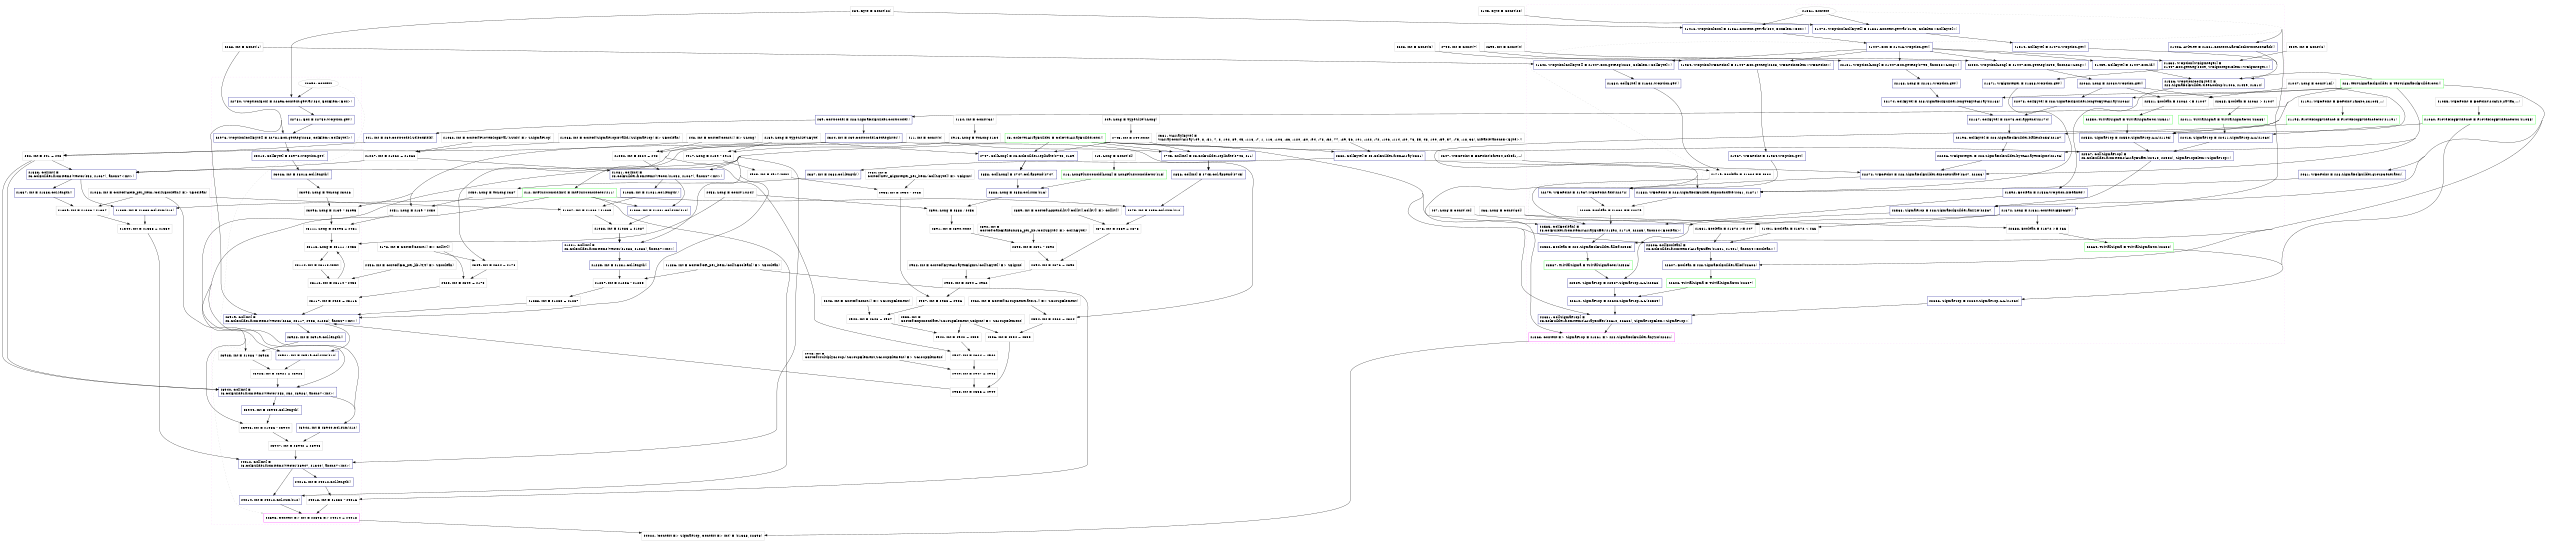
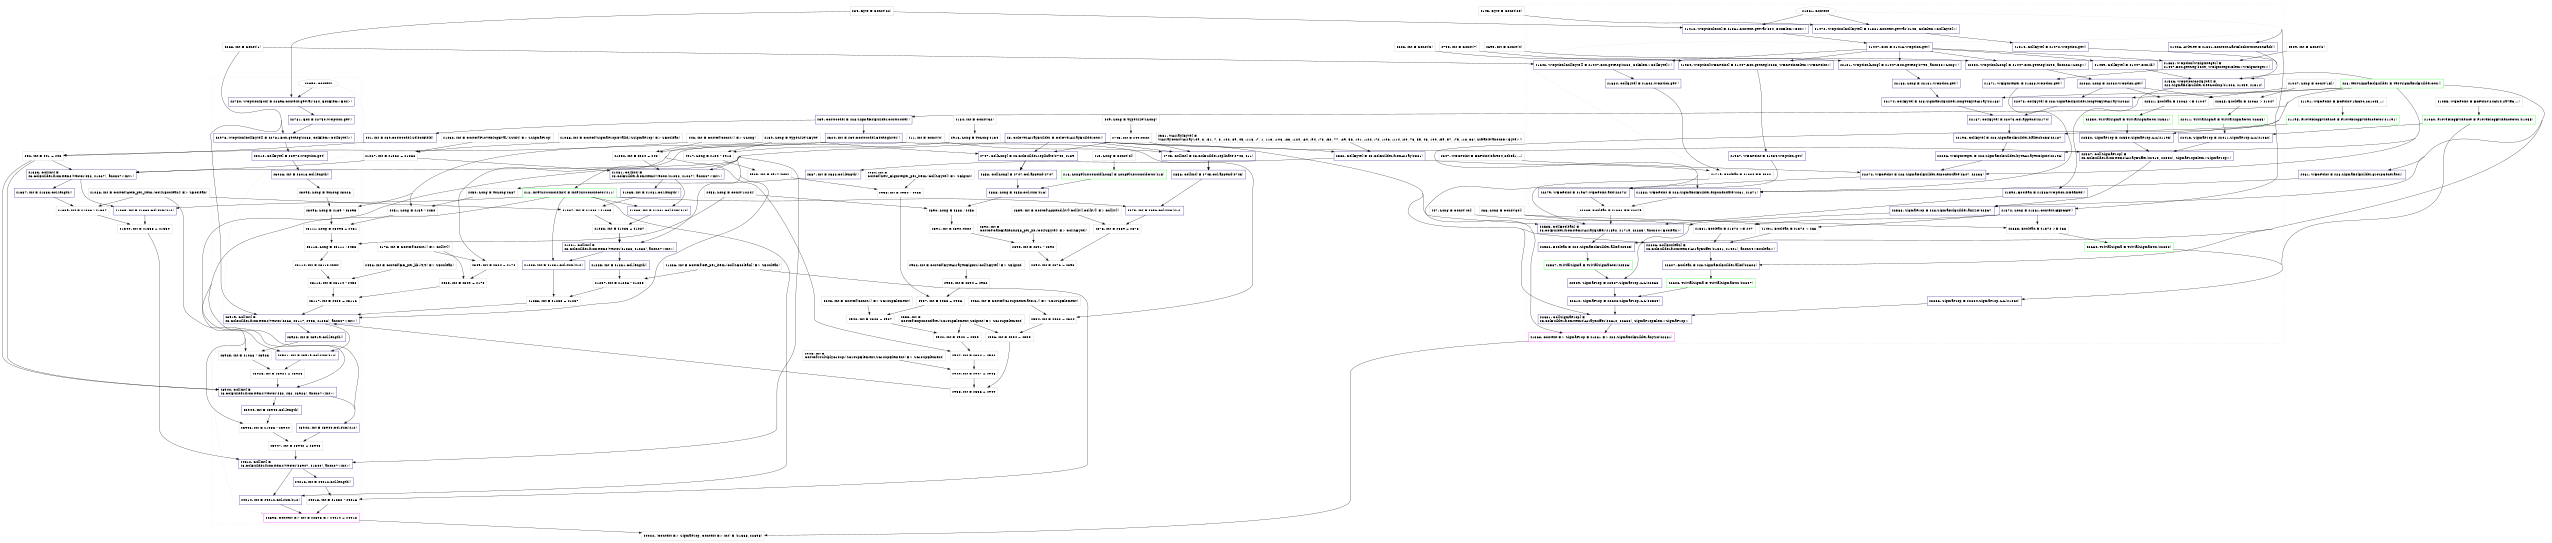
(2270, 132) -> (2275, 93)
(1055, 138) -> (1055, 138)
none -> (554, 265)
(344, 266) -> (333, 291)
(1011, 274) -> none
